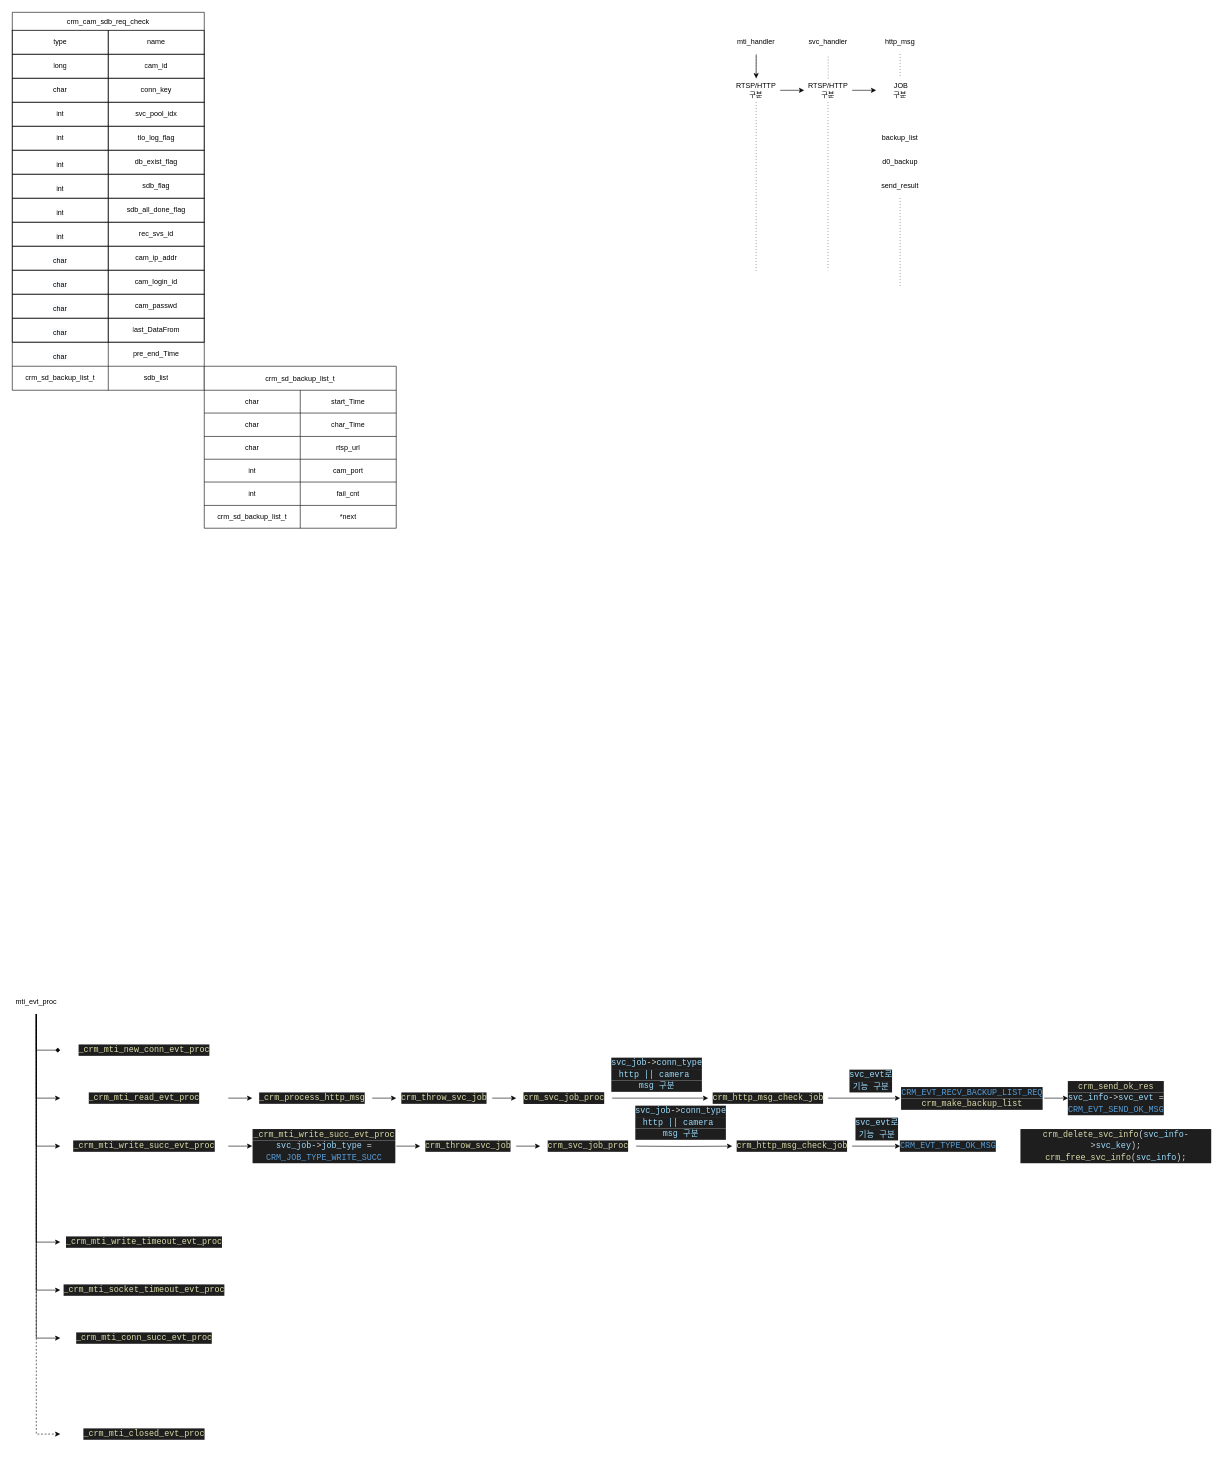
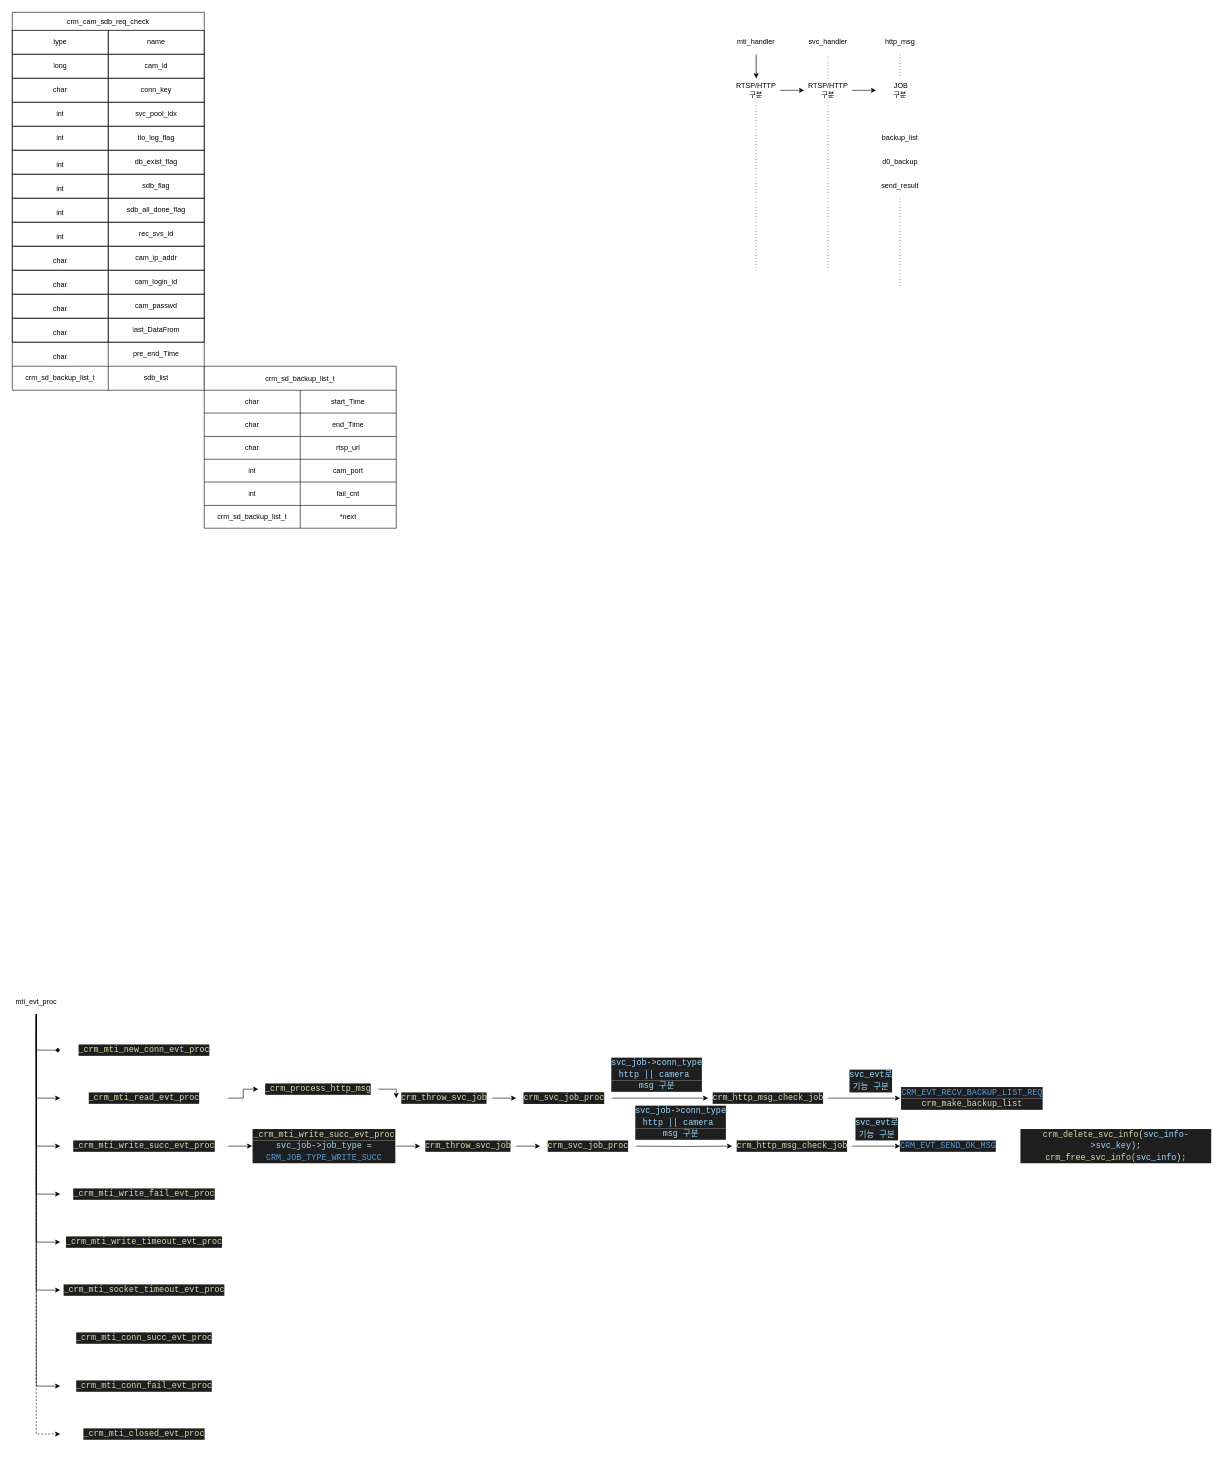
(348, 425) -> (348, 425)
(312, 1098) -> (318, 1089)
(1062, 1098) -> none
(1116, 1098) -> none
(948, 1146) -> (948, 1146)
none -> (54, 1194)
none -> (144, 1194)
(54, 1338) -> none
none -> (54, 1386)
none -> (144, 1386)
